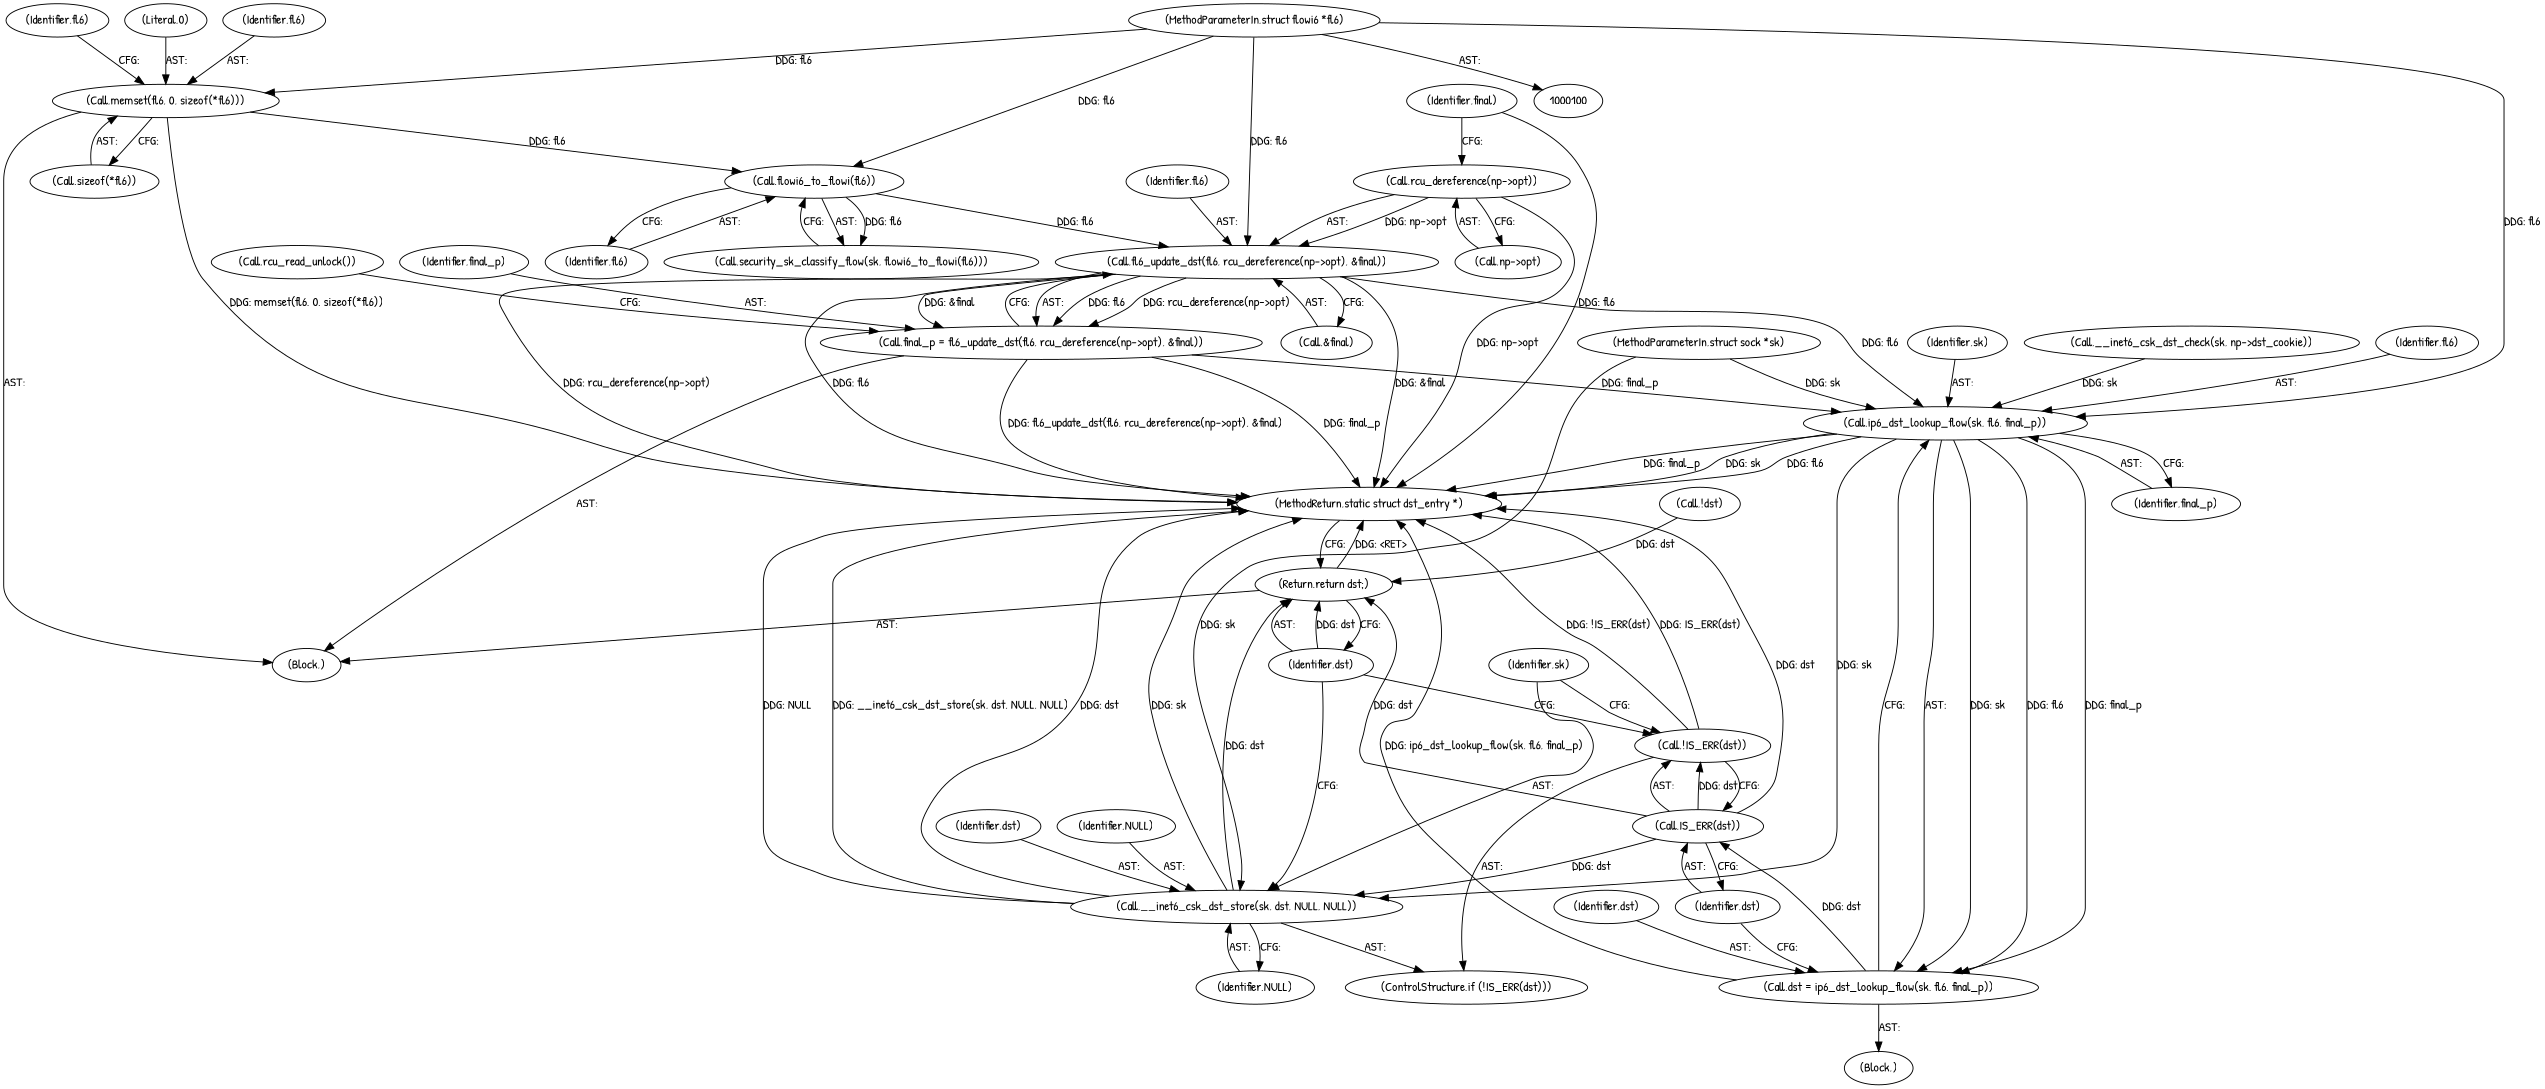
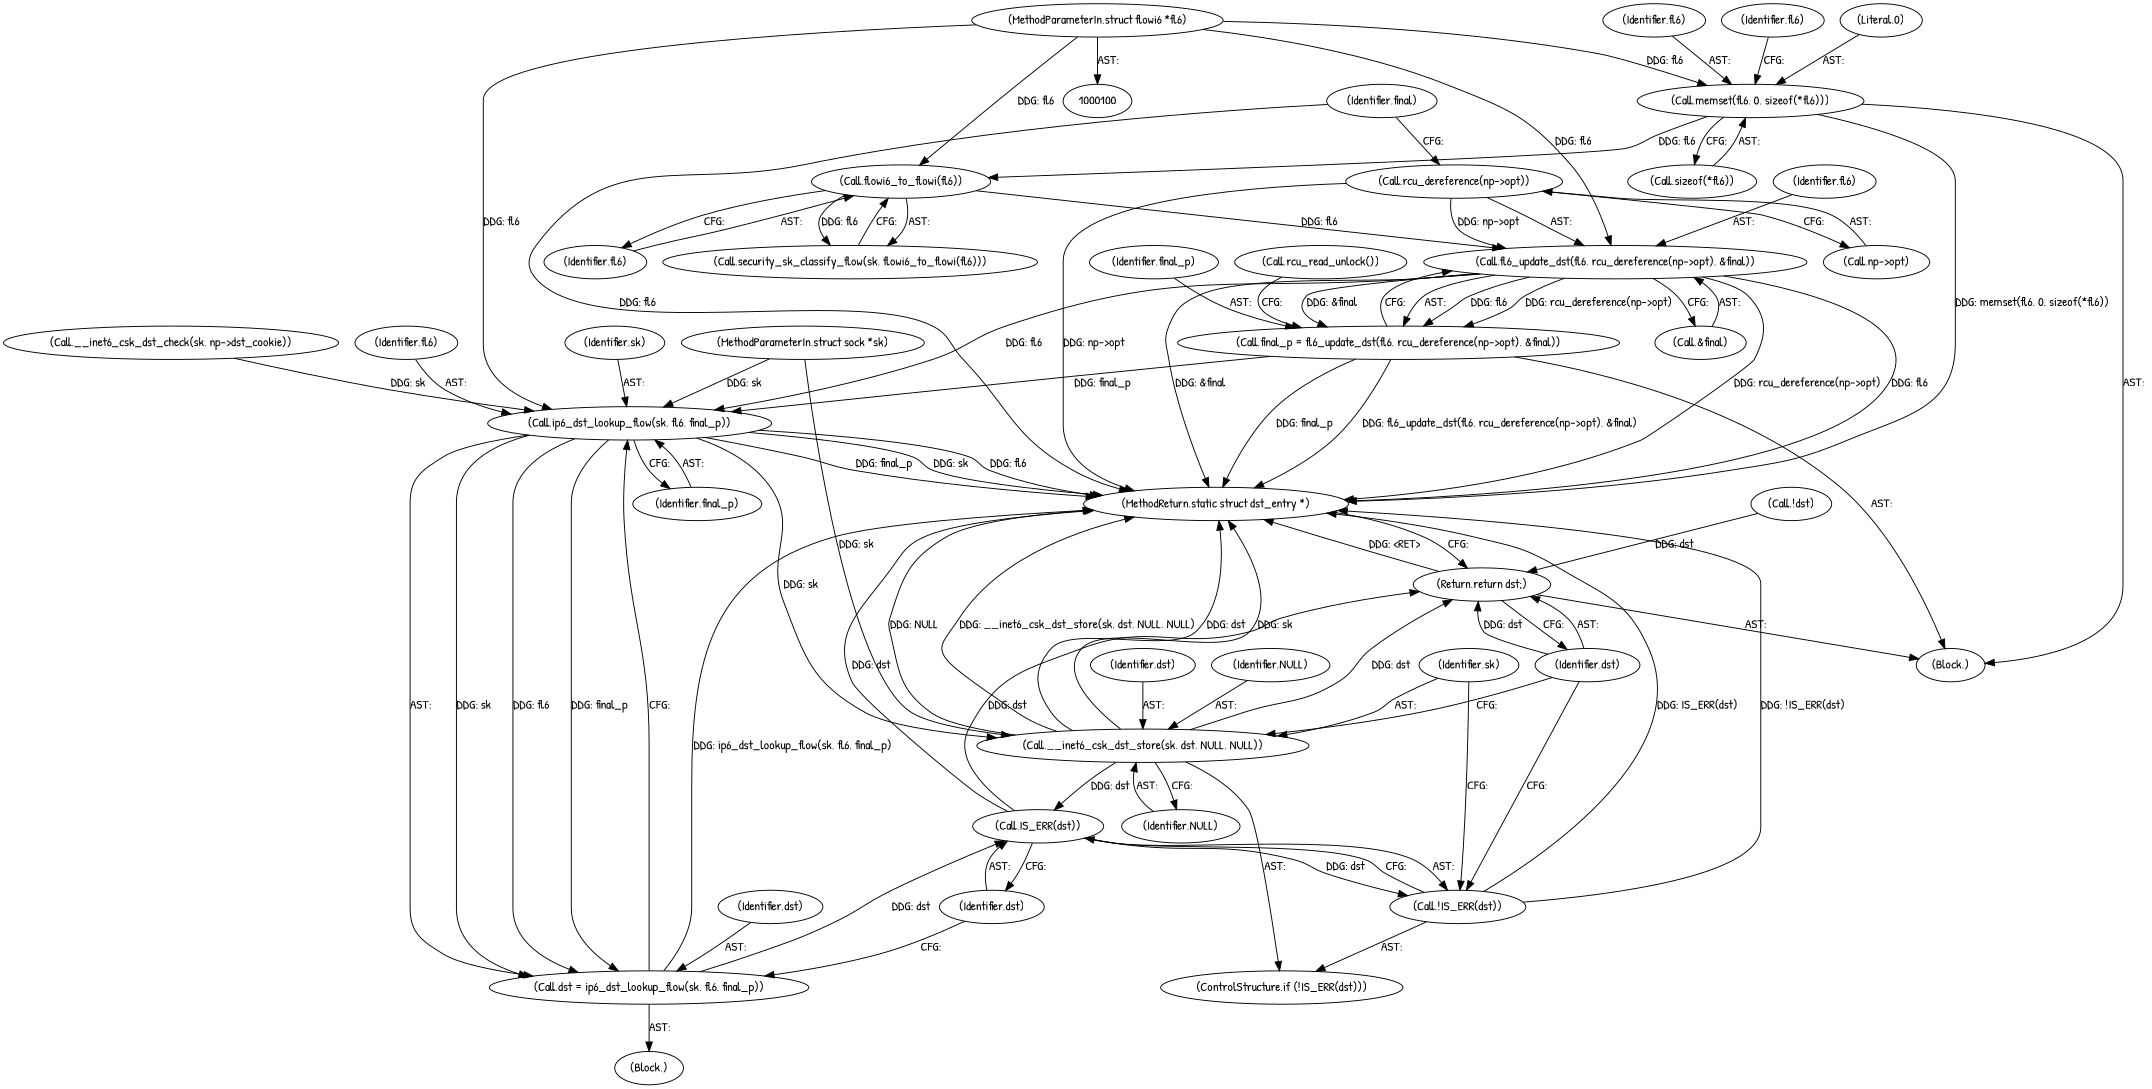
(1511, 873) -> (1087, 782)
